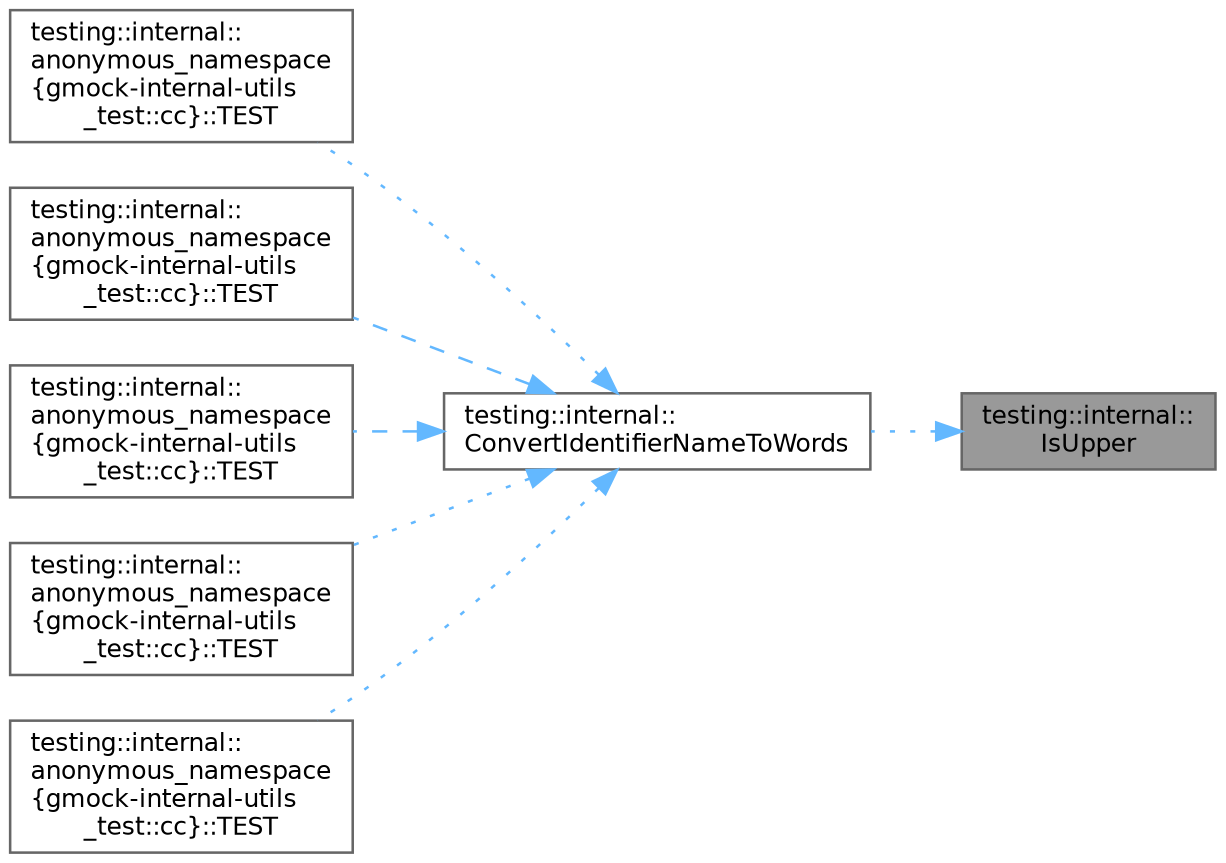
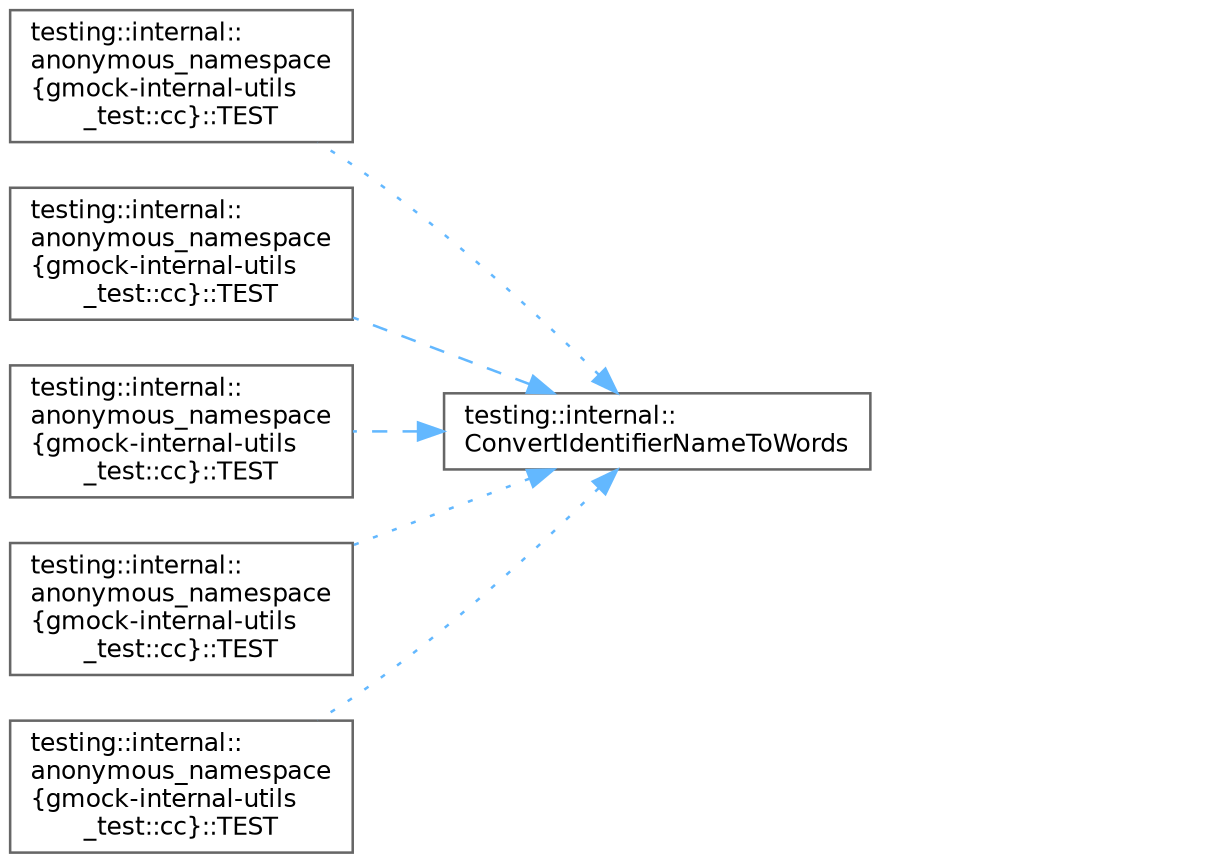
(1089, 431) -> none
